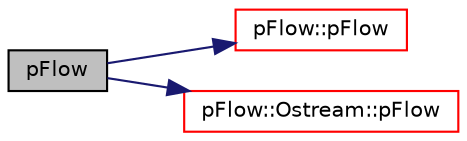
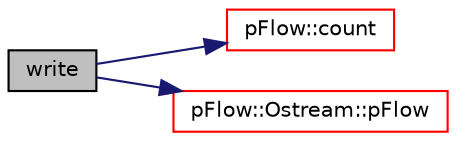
(321, 30) -> (311, 30)
(58, 71) -> (52, 71)
